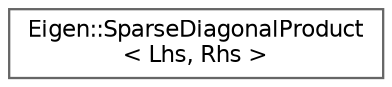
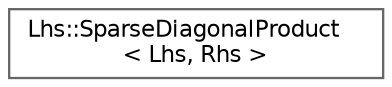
(196, 44) -> (196, 44)
